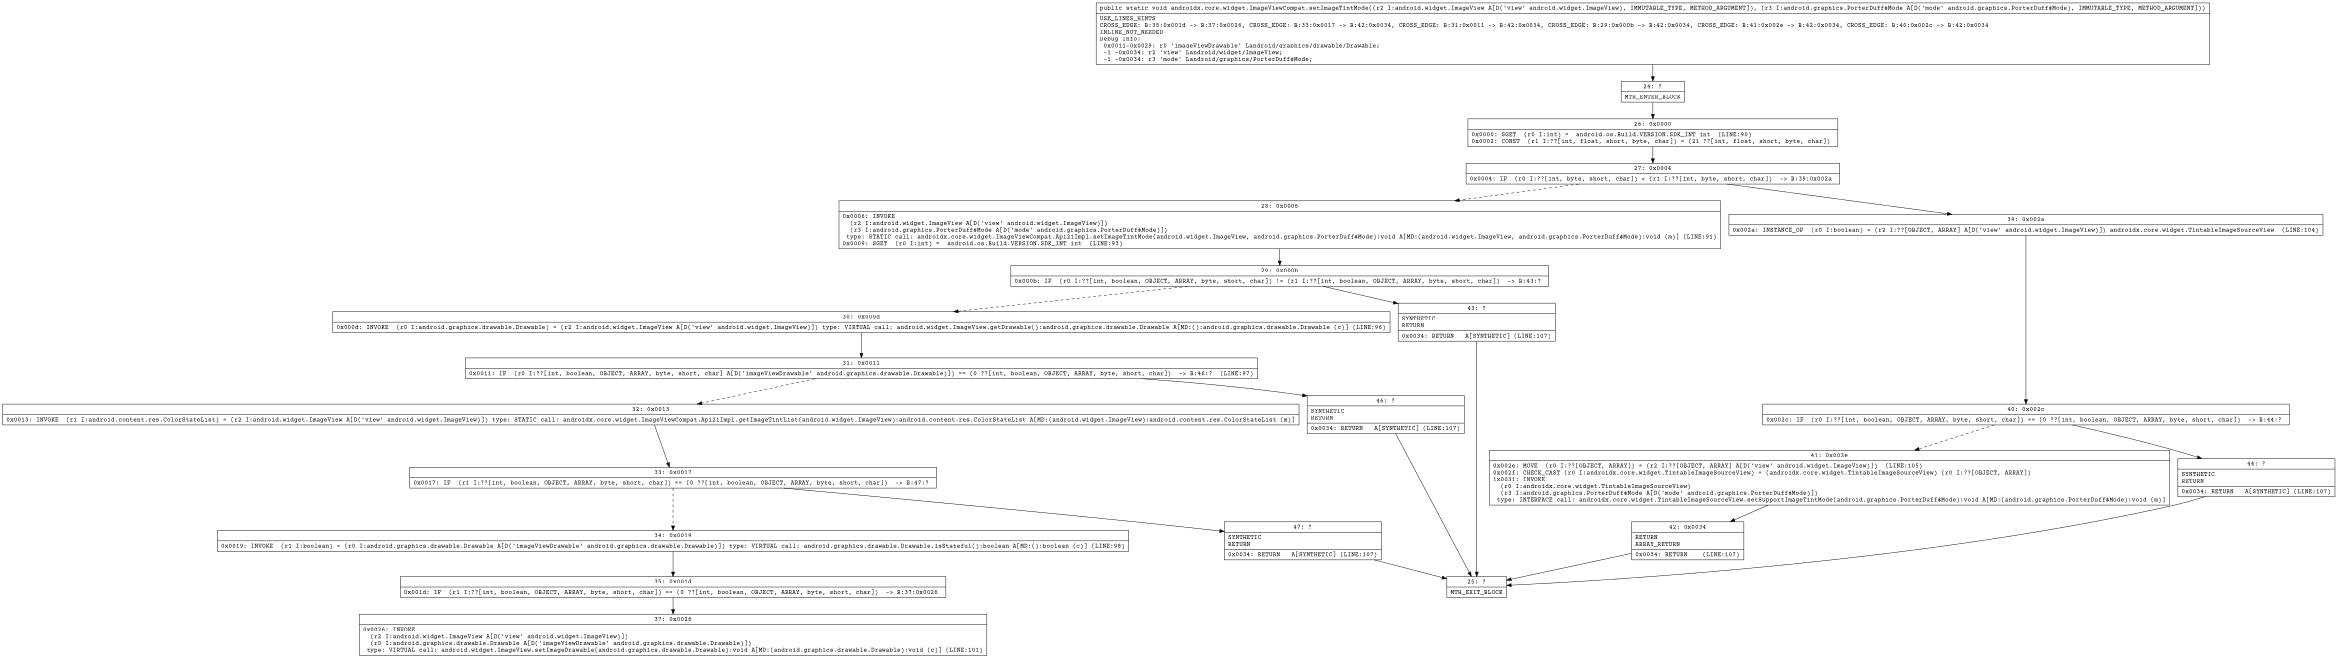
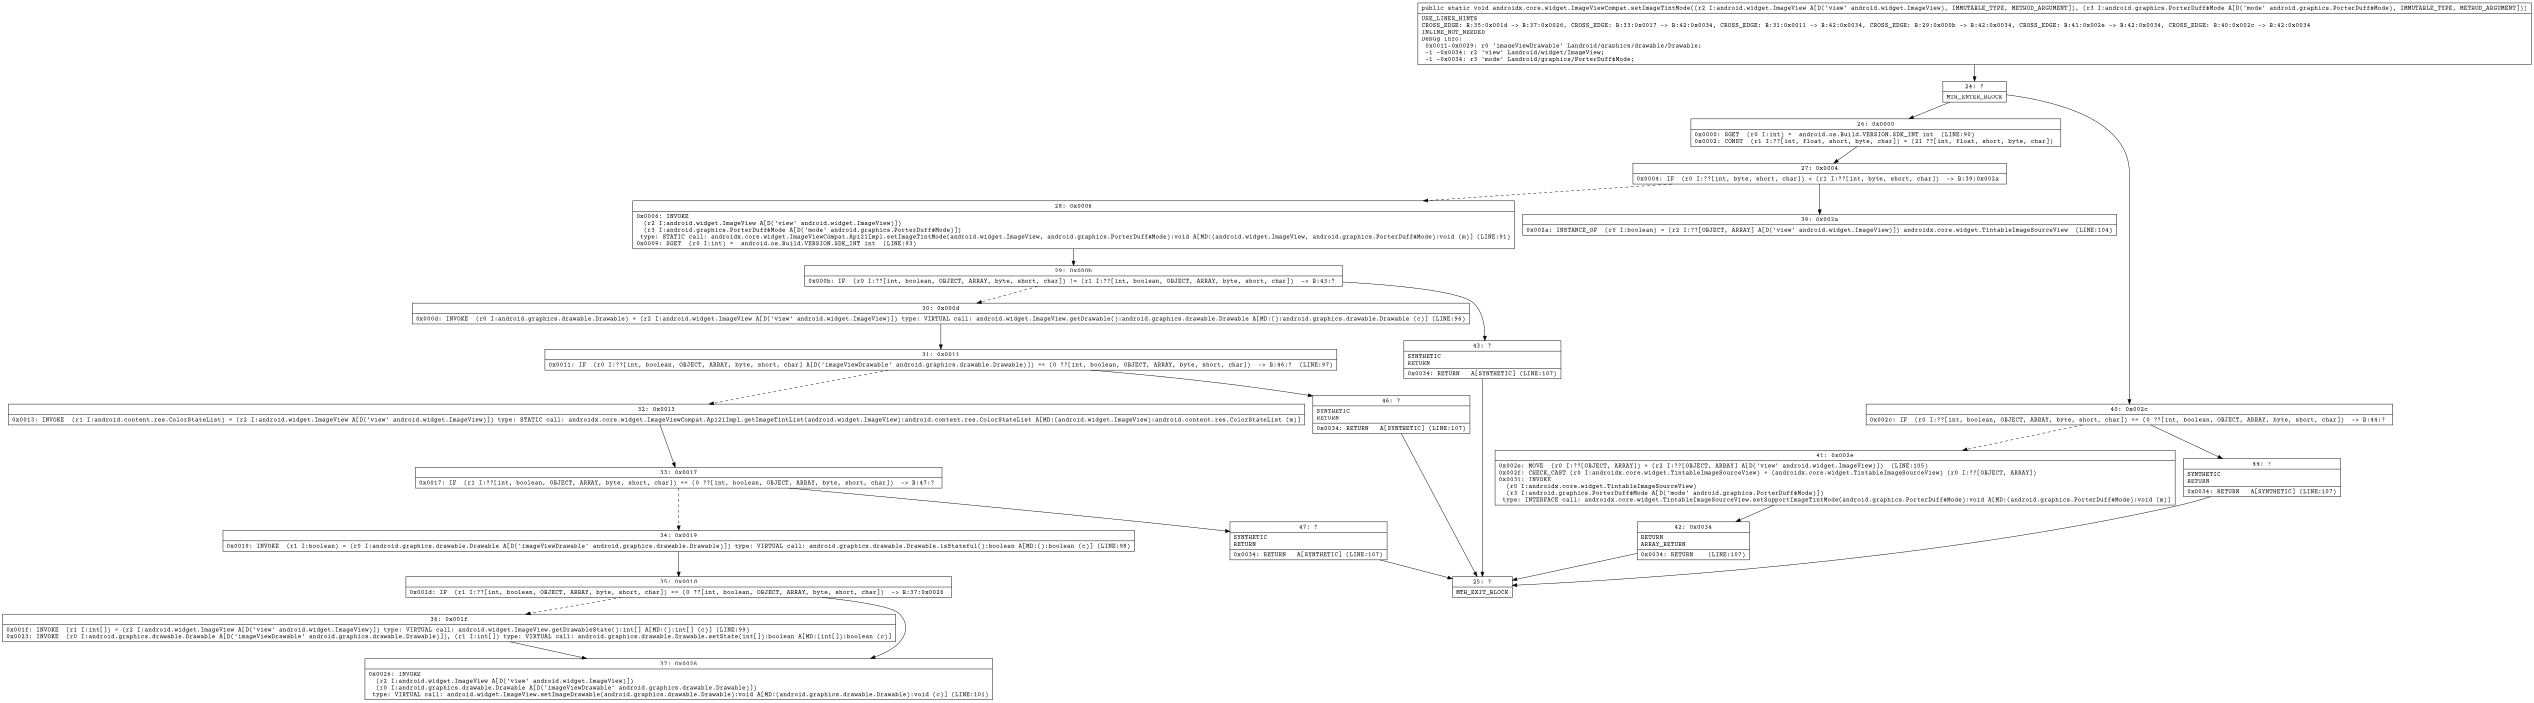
(2026, 317) -> (2129, 207)
(1523, 479) -> (1529, 479)
none -> (449, 628)
